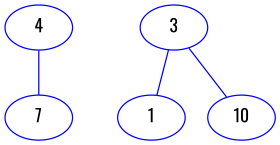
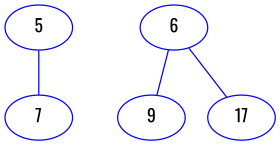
(39, 28) -> (39, 28)
(174, 28) -> (174, 28)
(151, 118) -> (151, 118)
(242, 118) -> (242, 118)
